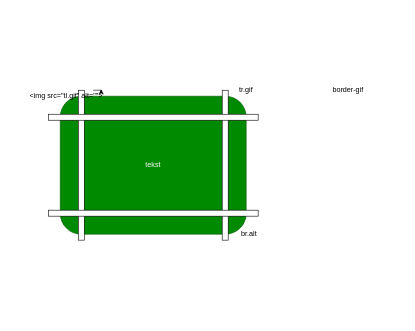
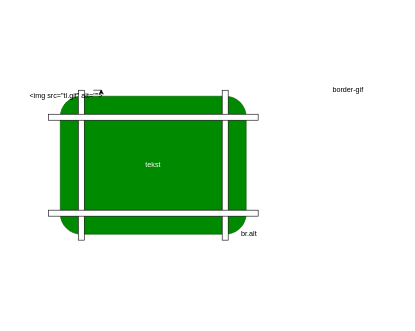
(246, 90) -> none
